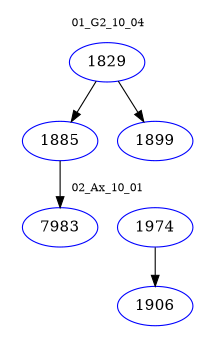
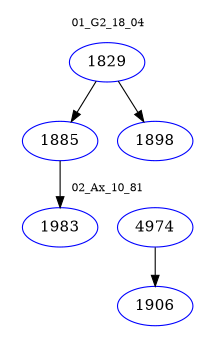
(108, 24) -> (108, 24)
(155, 141) -> (155, 141)
(108, 189) -> (108, 189)
(60, 227) -> (60, 227)
(155, 227) -> (155, 227)
